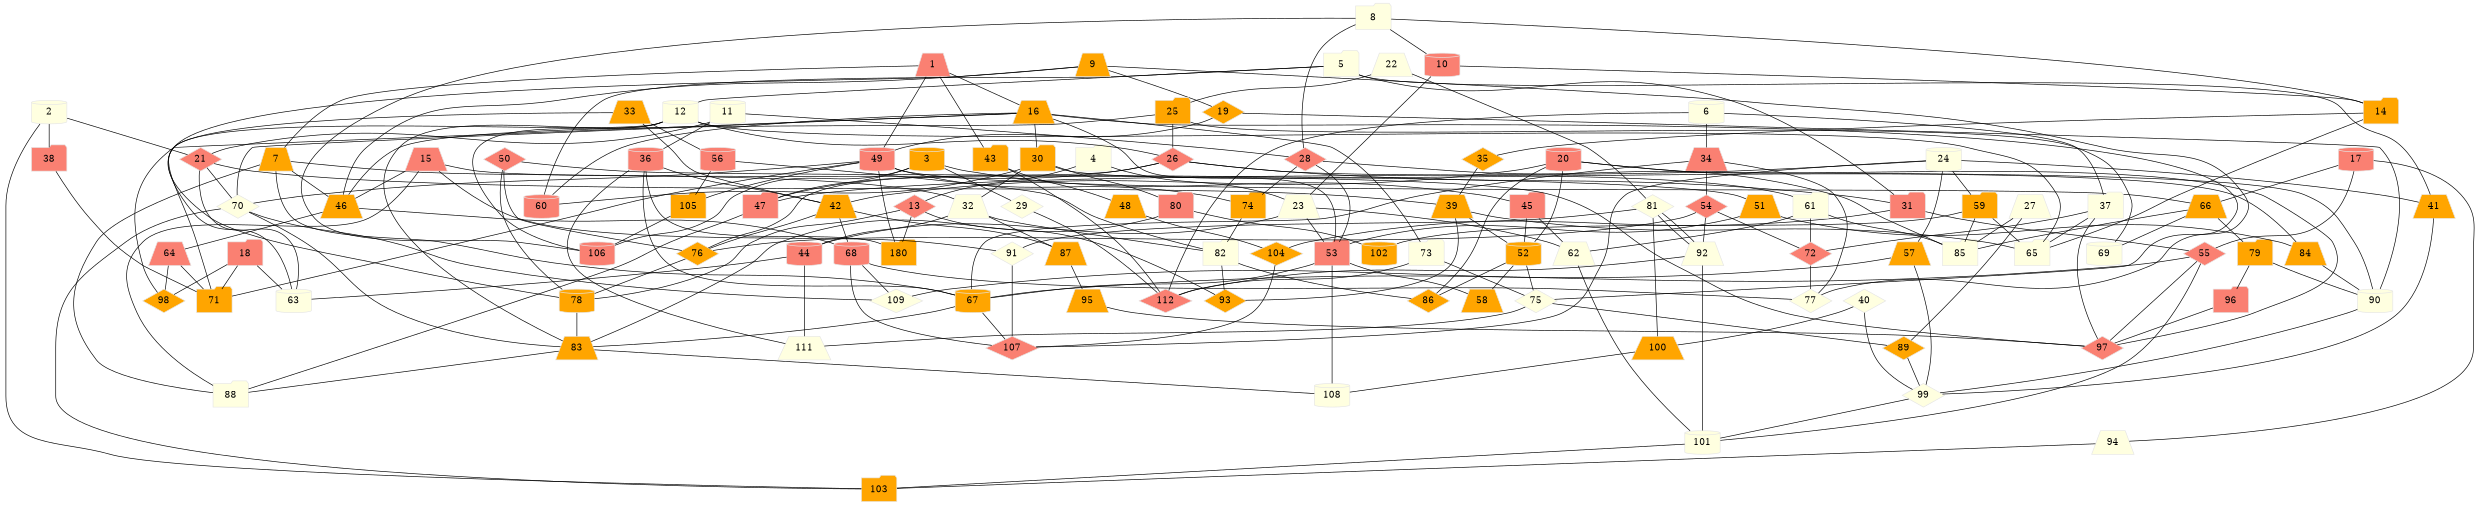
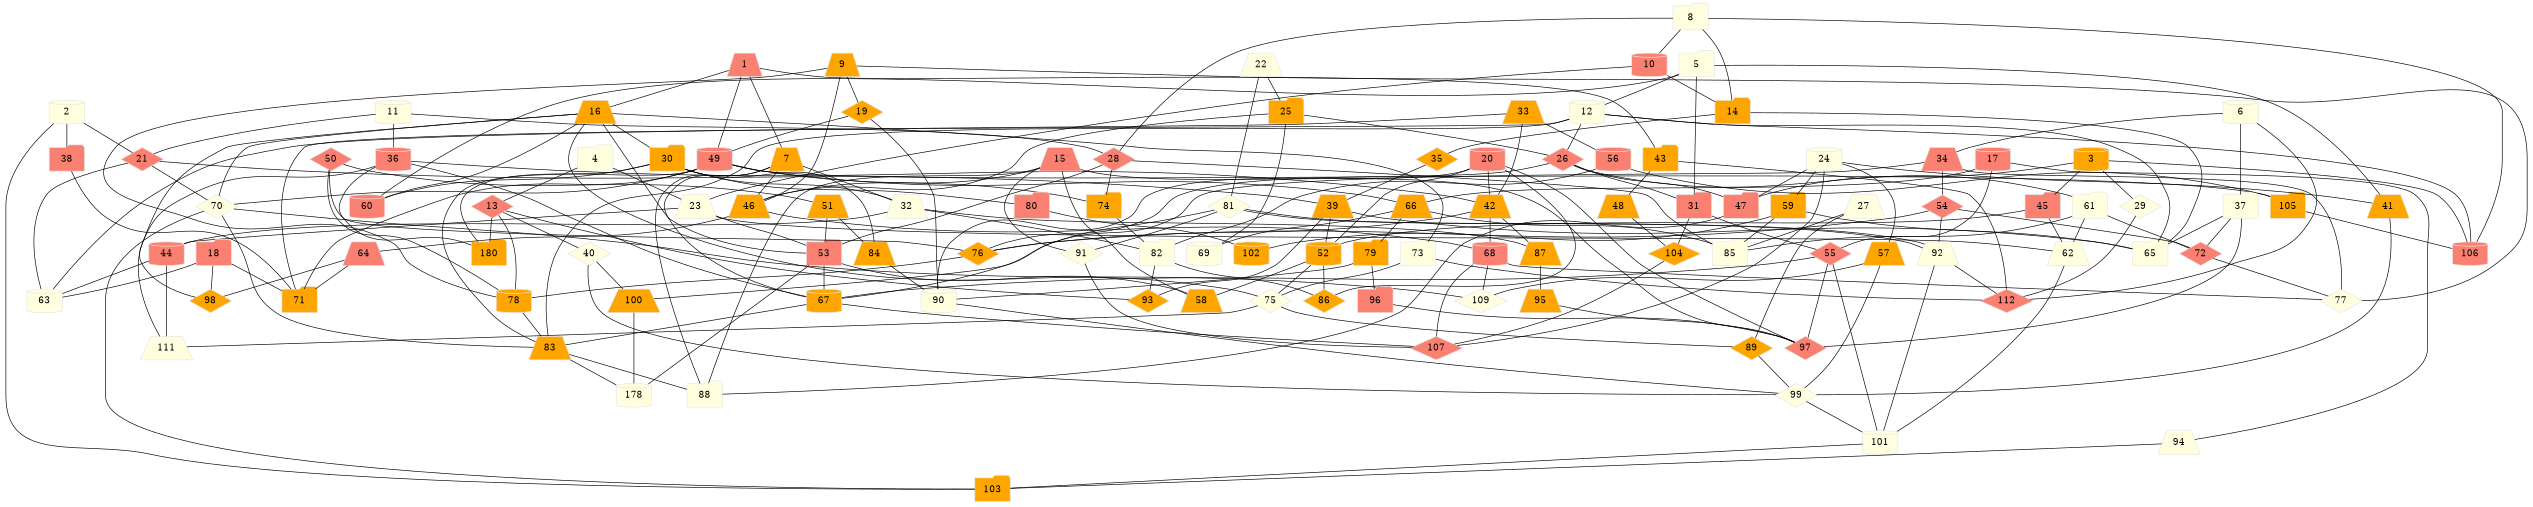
(862, 223) -> (468, 188)
none -> (541, 230)
none -> (1118, 251)
(1332, 395) -> (634, 395)
